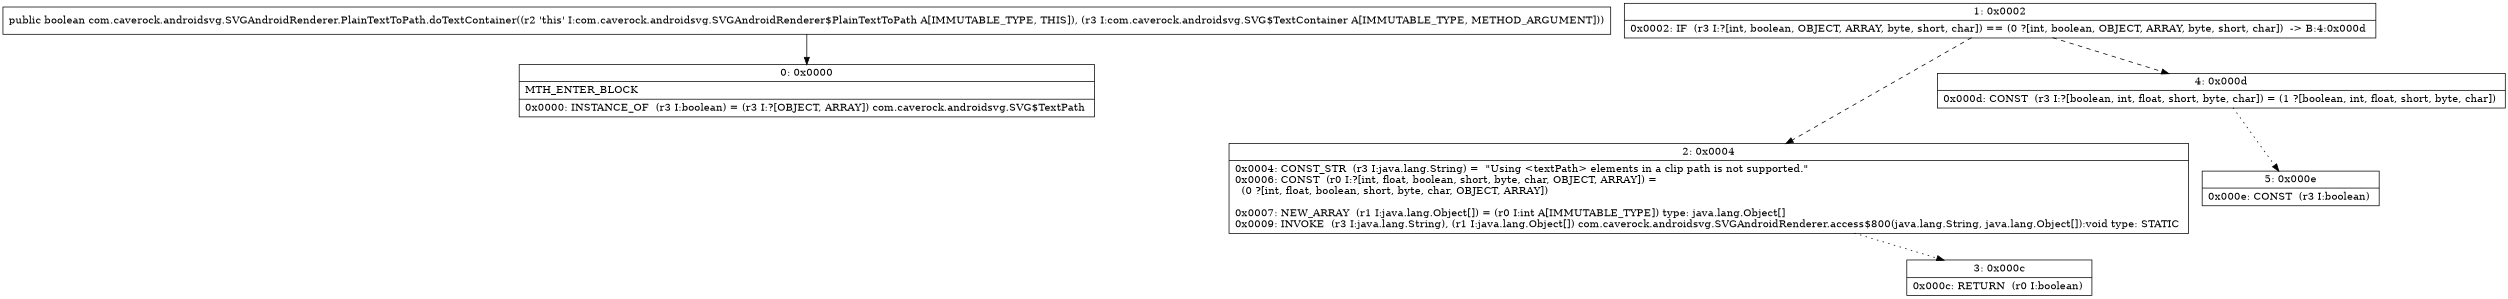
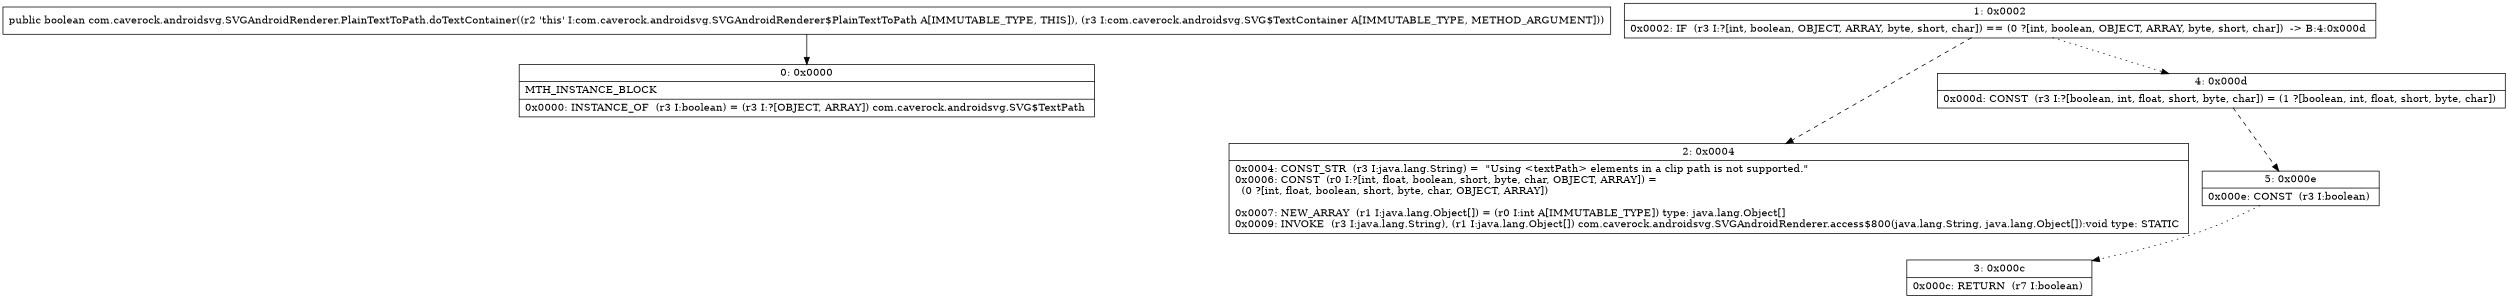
(2107, 55) -> (2107, 55)
(582, 90) -> (591, 90)
(2254, 136) -> (2254, 136)
(1896, 246) -> (2182, 238)
(1999, 286) -> (1999, 286)
